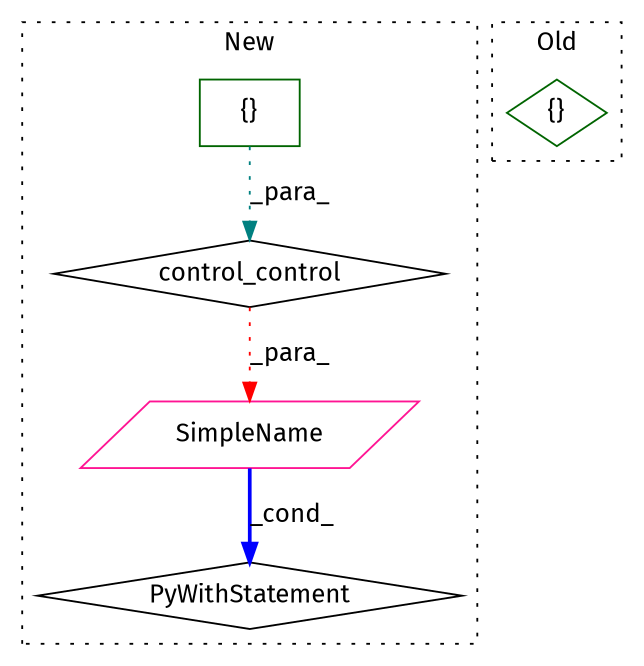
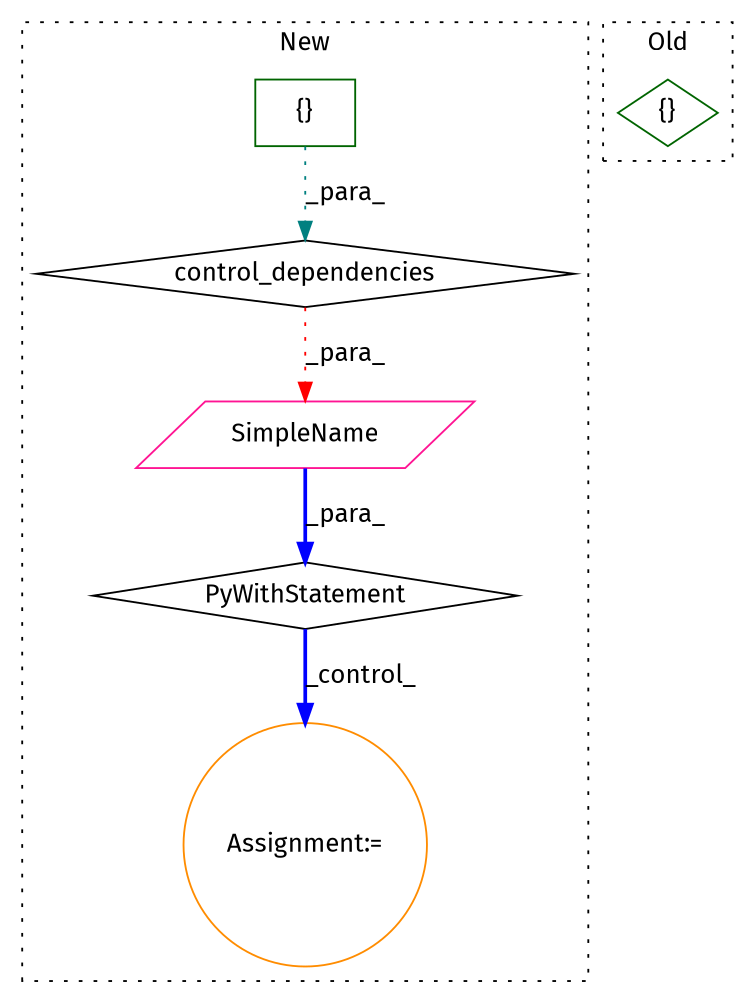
(250, 274) -> (305, 274)
(292, 515) -> (346, 515)
none -> (305, 845)
